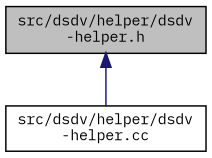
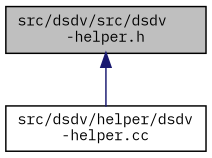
(106, 30) -> (106, 30)
